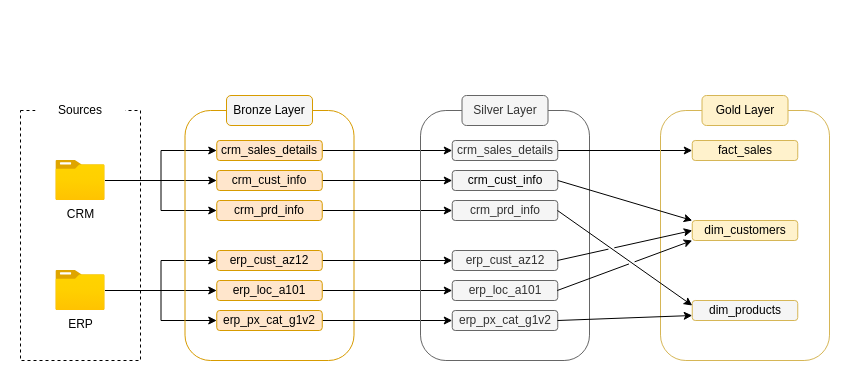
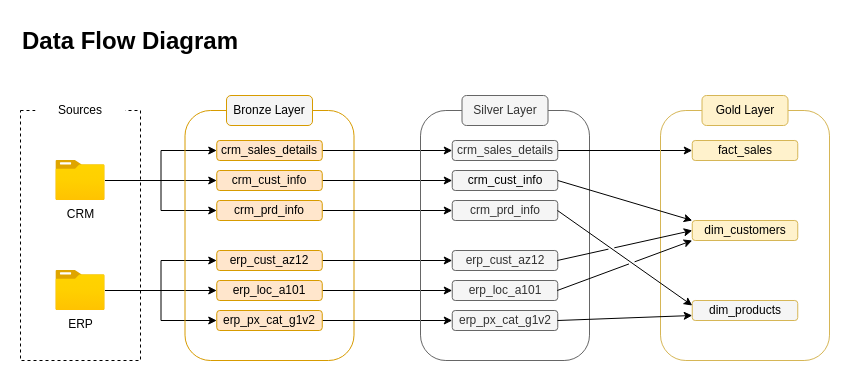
none -> (221, 41)
